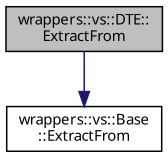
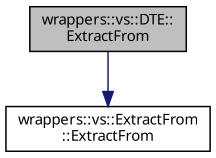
(84, 129) -> (108, 129)
